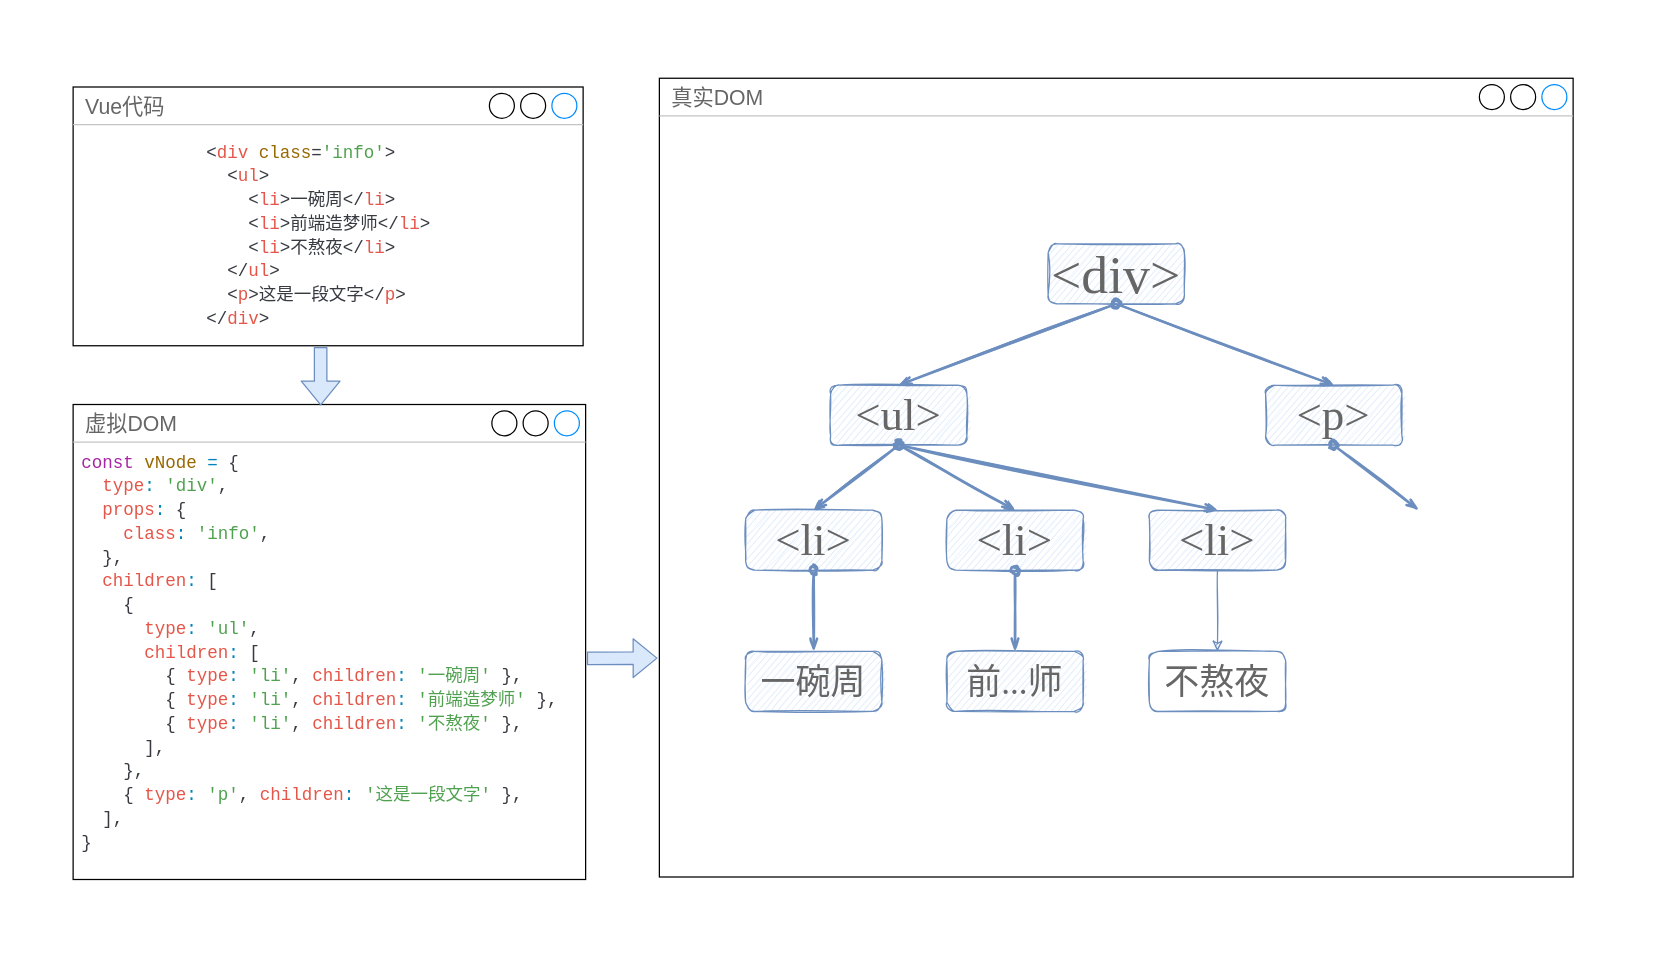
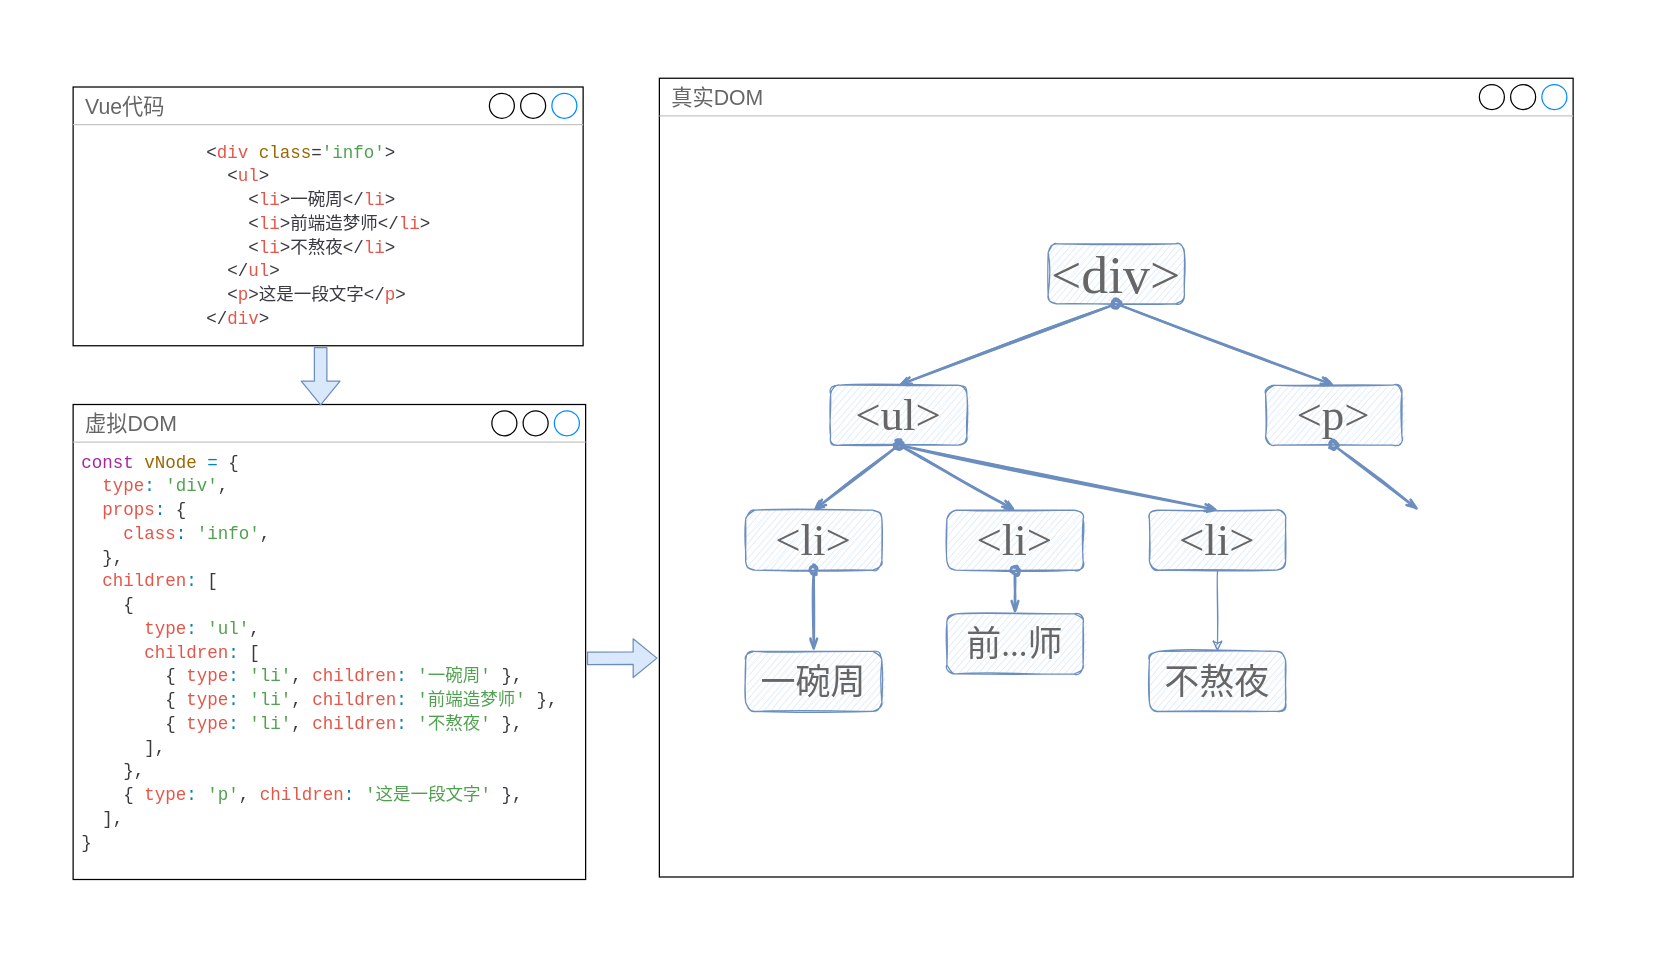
(1015, 681) -> (1015, 644)
(1218, 681) -> (1218, 681)
